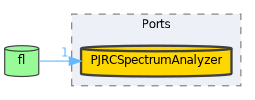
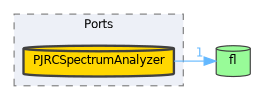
(54, 61) -> (190, 61)
